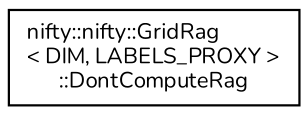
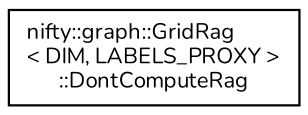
(154, 58) -> (154, 58)
